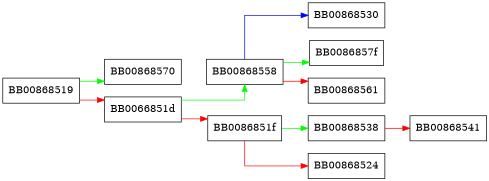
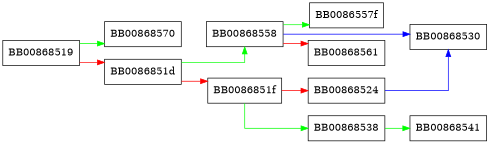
(347, 53) -> (347, 15)
none -> (434, 91)
(143, 109) -> (143, 72)
(394, 128) -> (394, 128)
